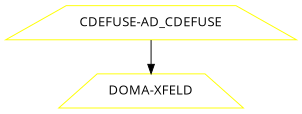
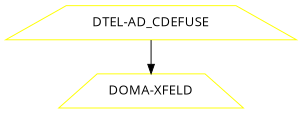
(151, 23) -> (151, 23)
